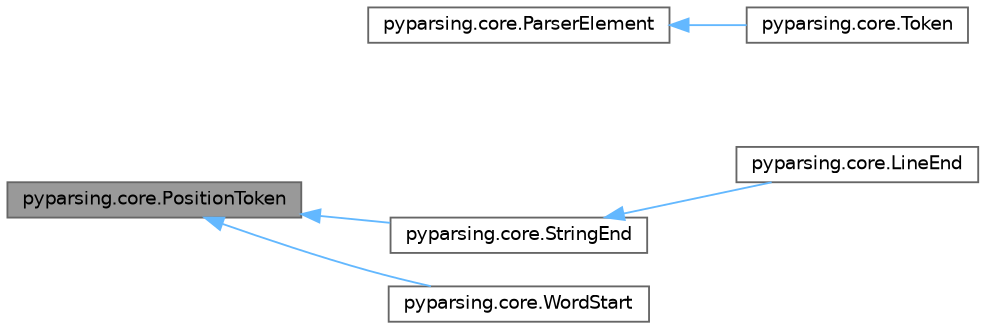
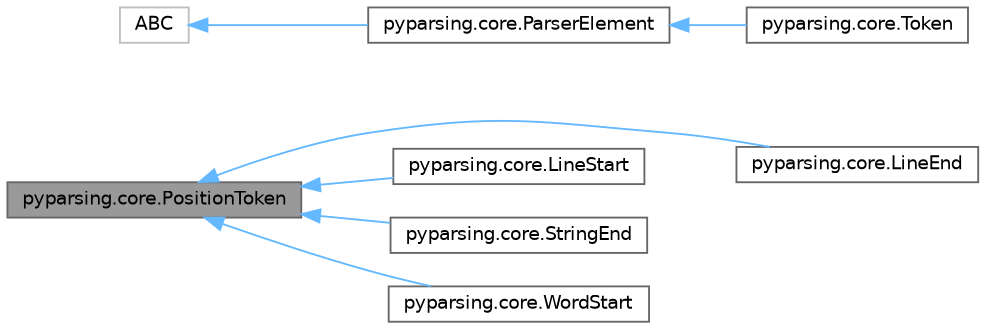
none -> (154, 25)
none -> (519, 166)
(698, 198) -> (491, 121)
